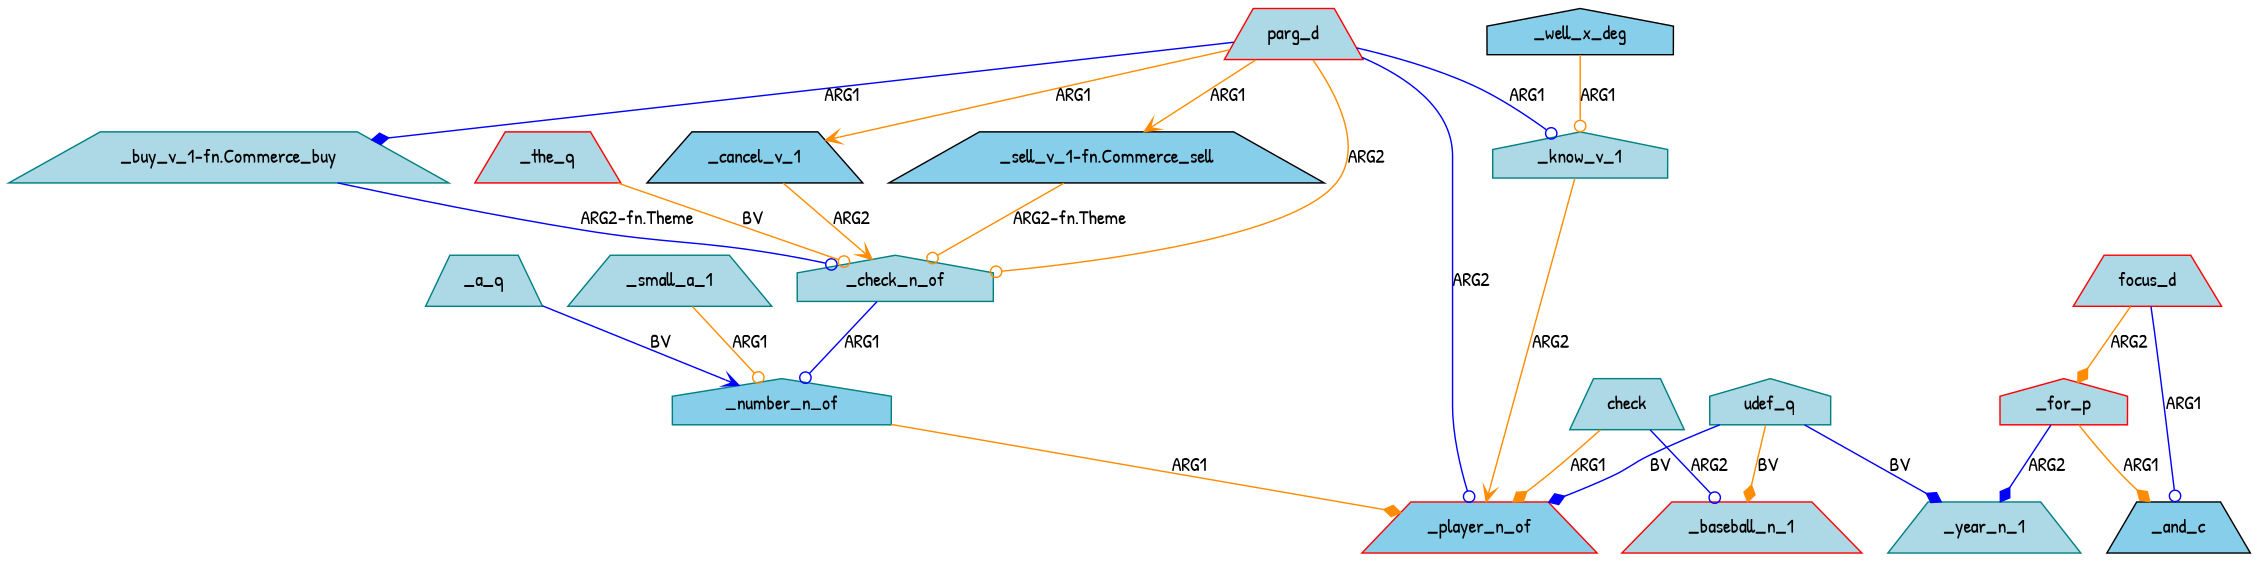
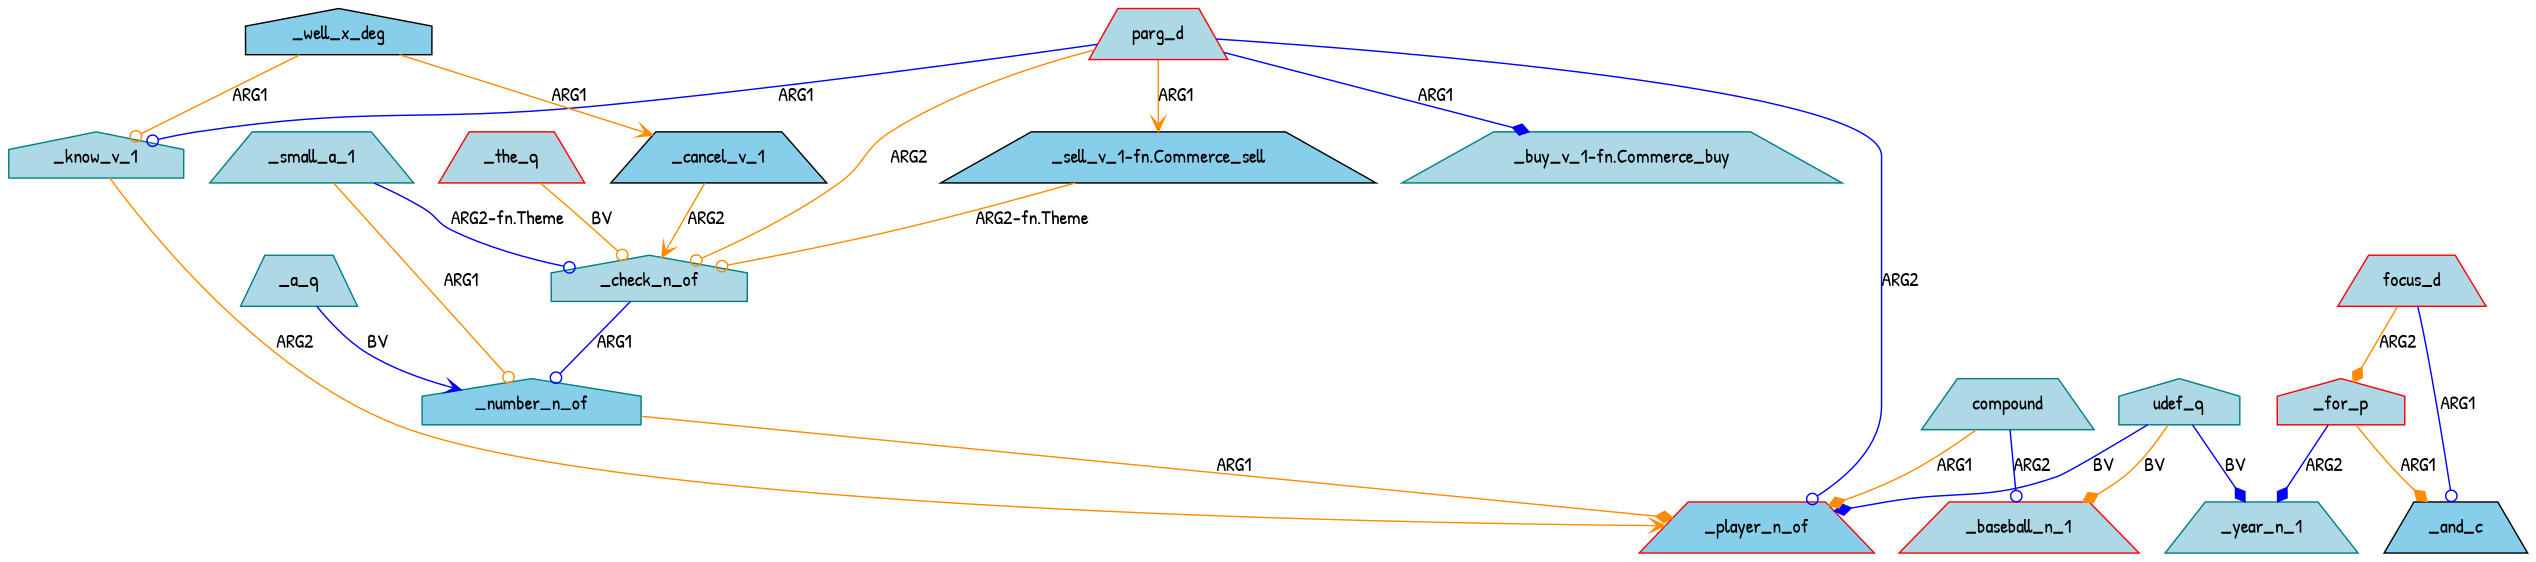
(1035, 93) -> (519, 93)
(581, 230) -> (464, 236)
(1627, 404) -> (2008, 404)
